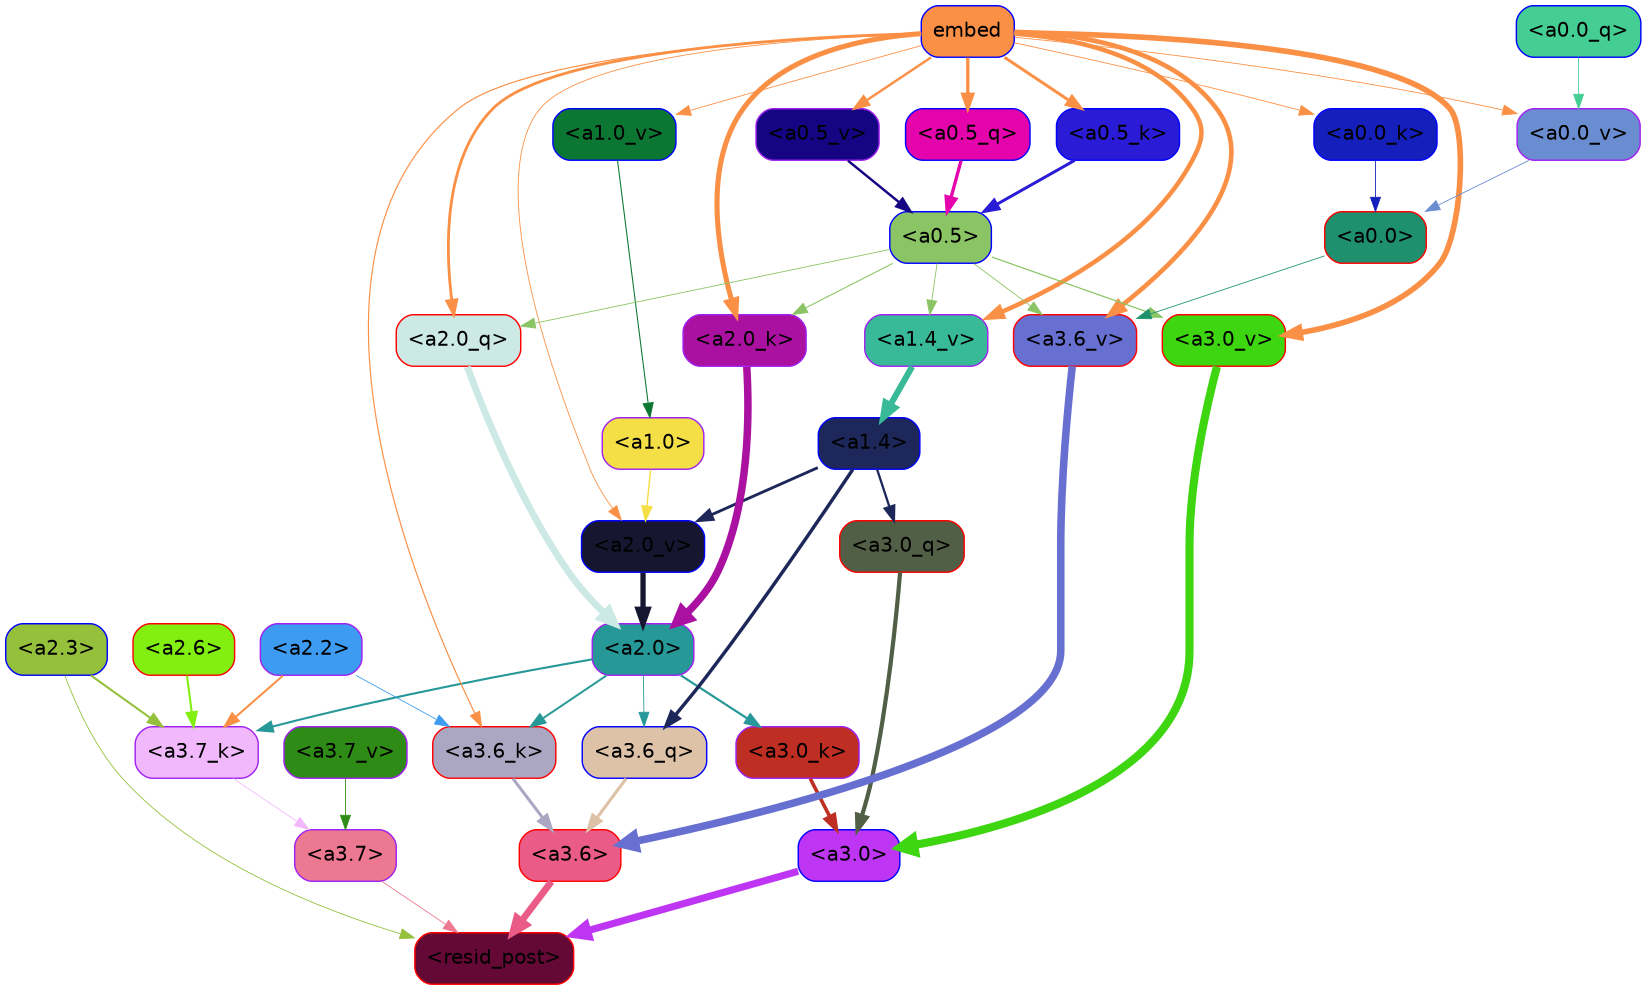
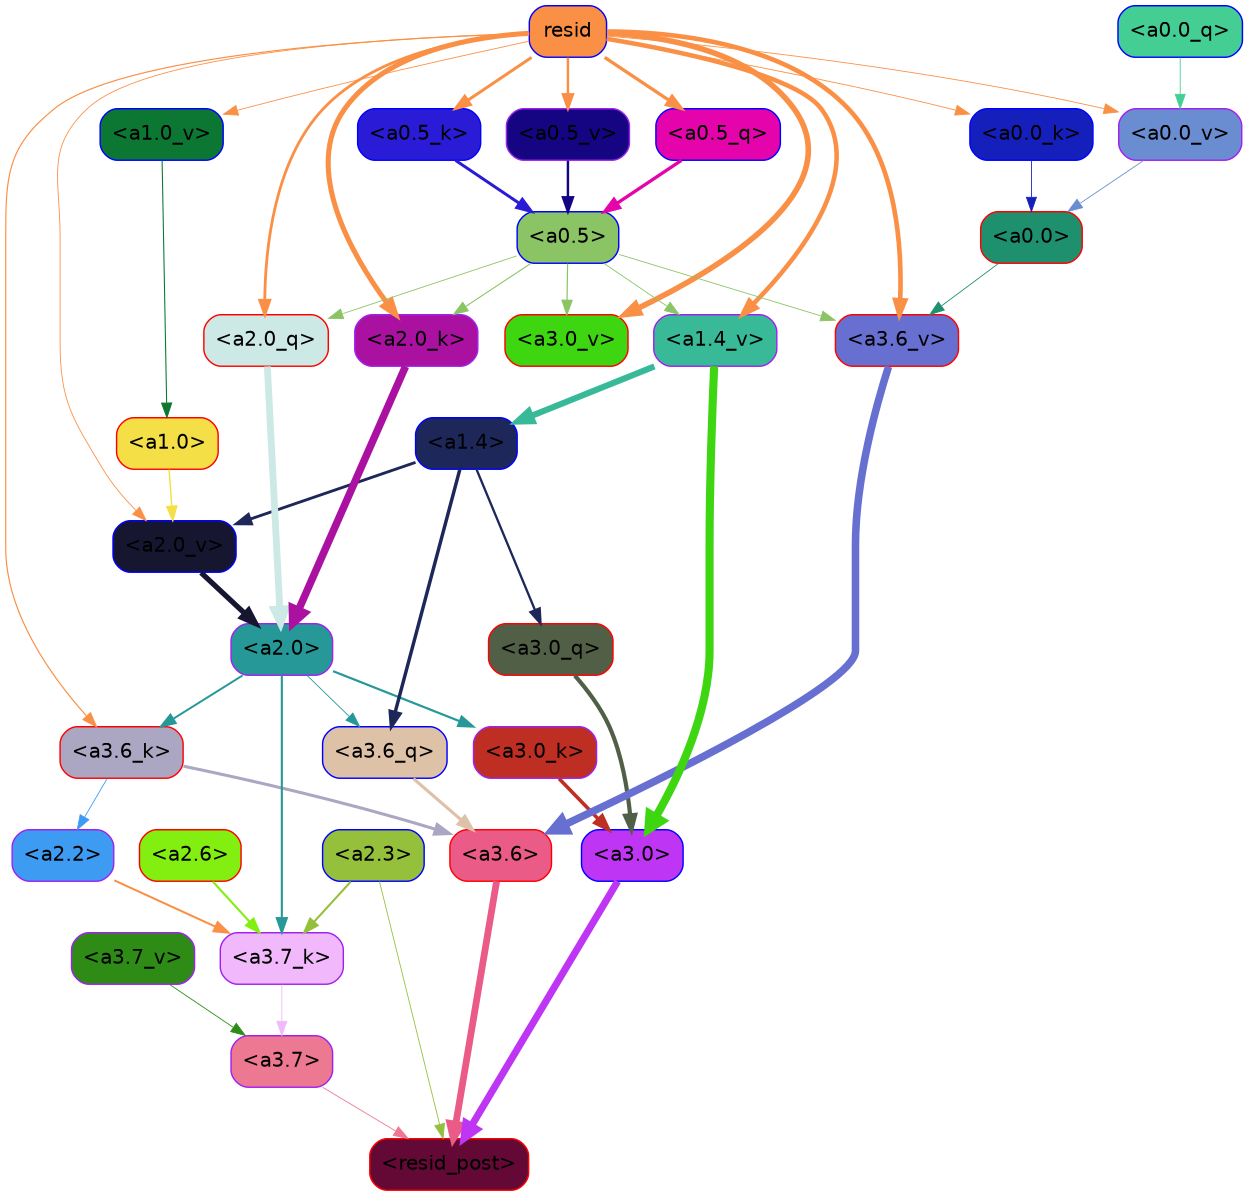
(968, 31) -> (568, 31)
(653, 443) -> (167, 443)
(1183, 689) -> (710, 597)
(384, 691) -> (96, 798)
